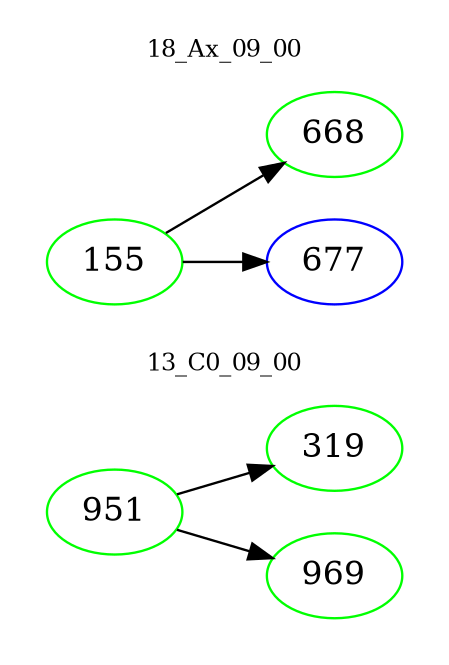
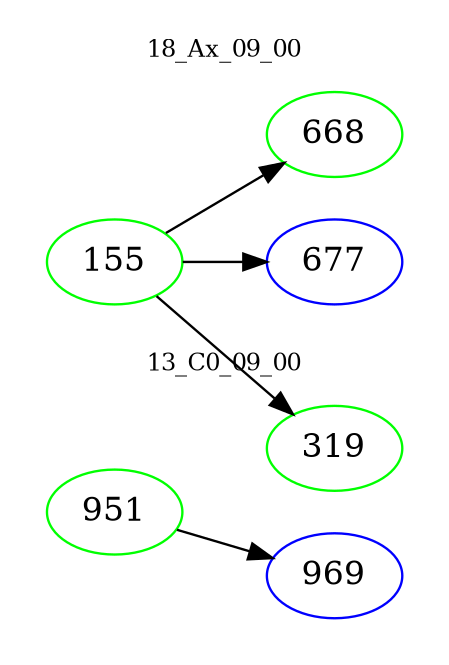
(213, 484) -> (227, 357)
(335, 576) -> (335, 576)
